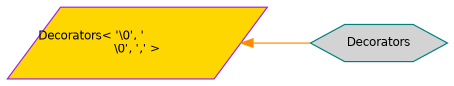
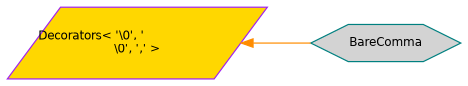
(379, 43) -> (386, 43)
